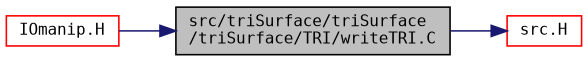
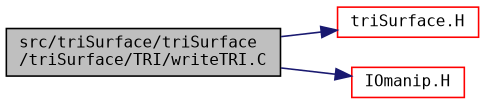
(140, 31) -> (308, 71)
(544, 31) -> (408, 22)
